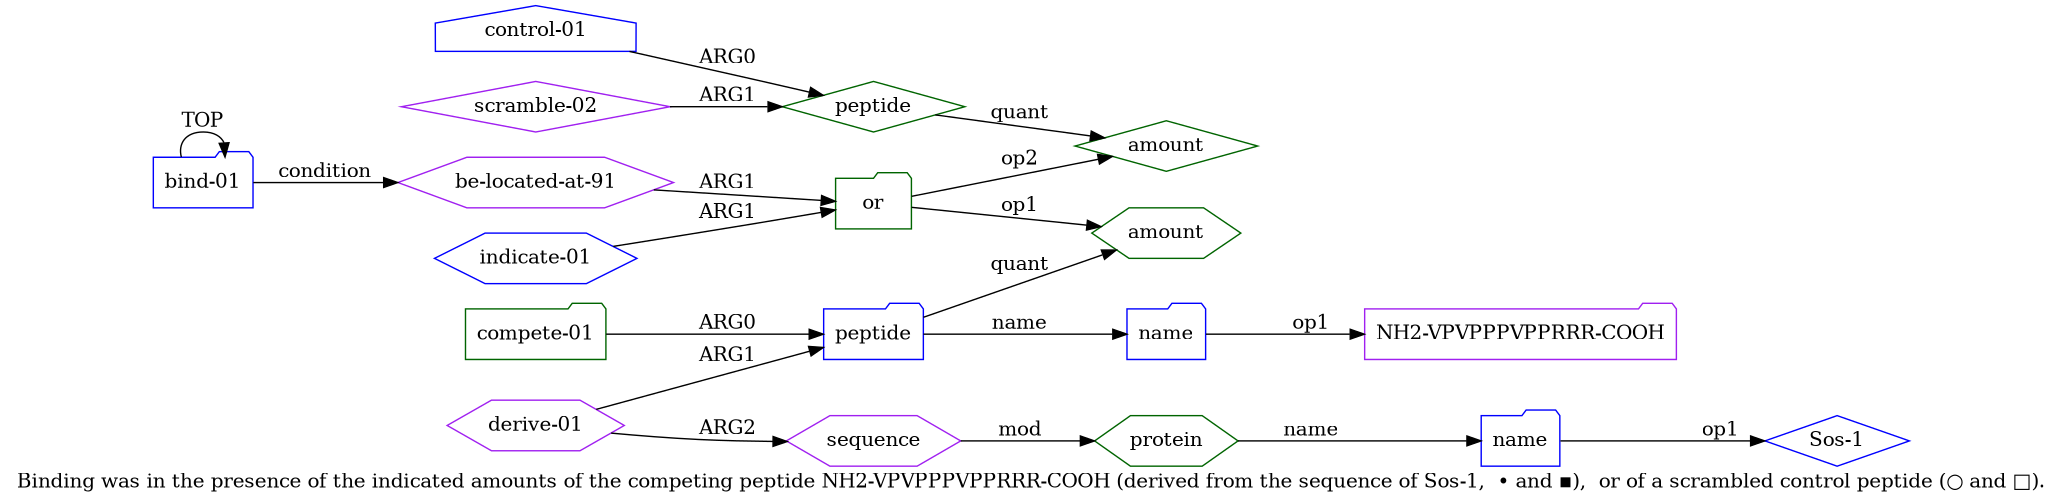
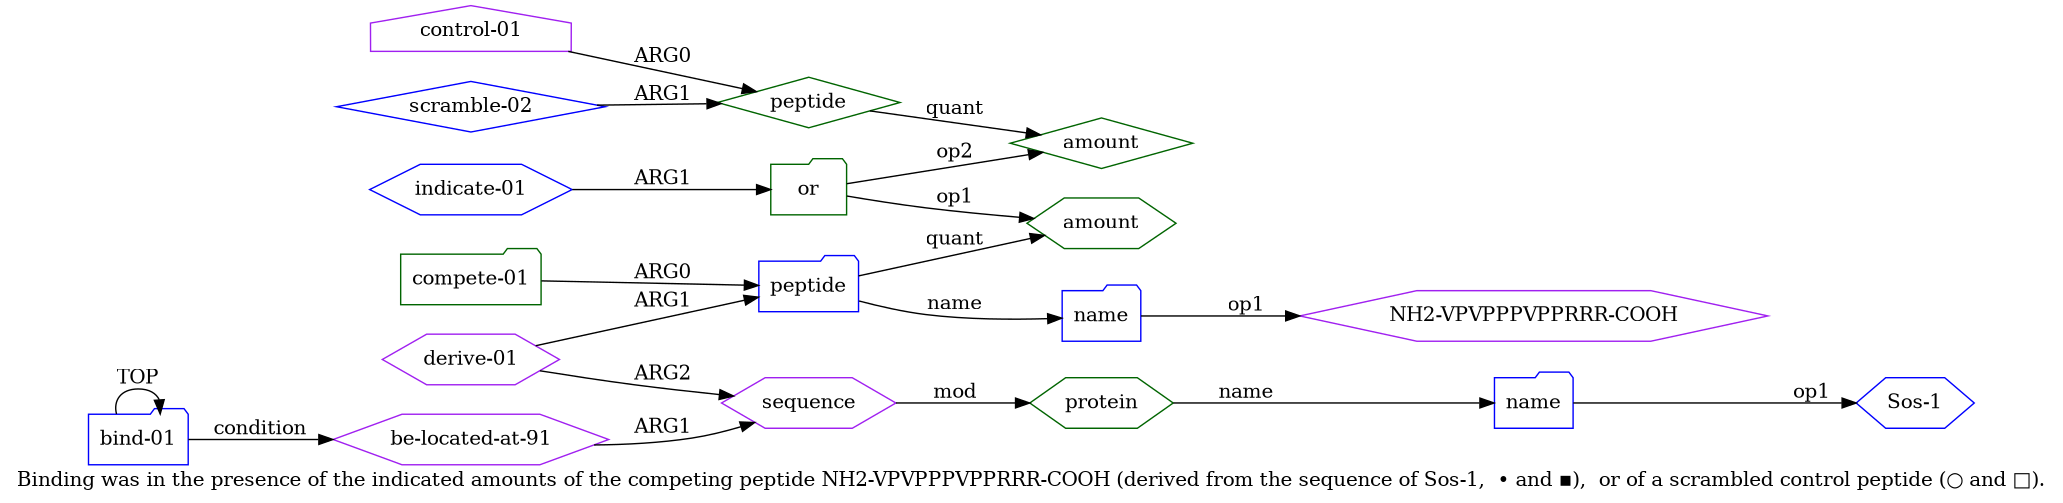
(536, 31) -> (471, 31)
(536, 107) -> (471, 107)
(737, 195) -> (668, 441)
(1521, 334) -> (1534, 316)
(1837, 441) -> (1915, 403)
